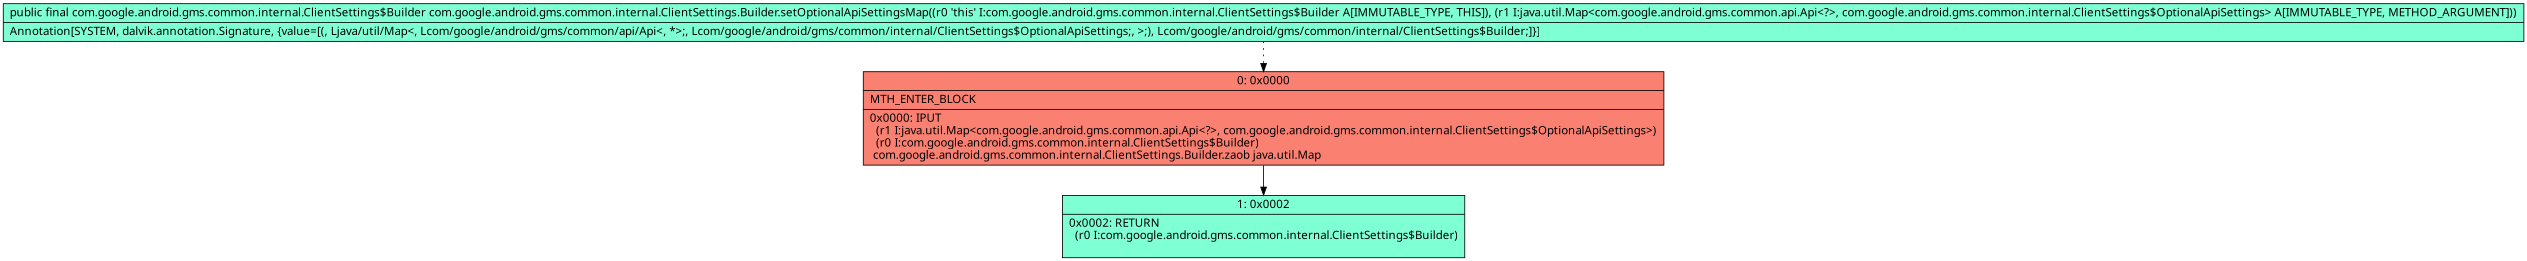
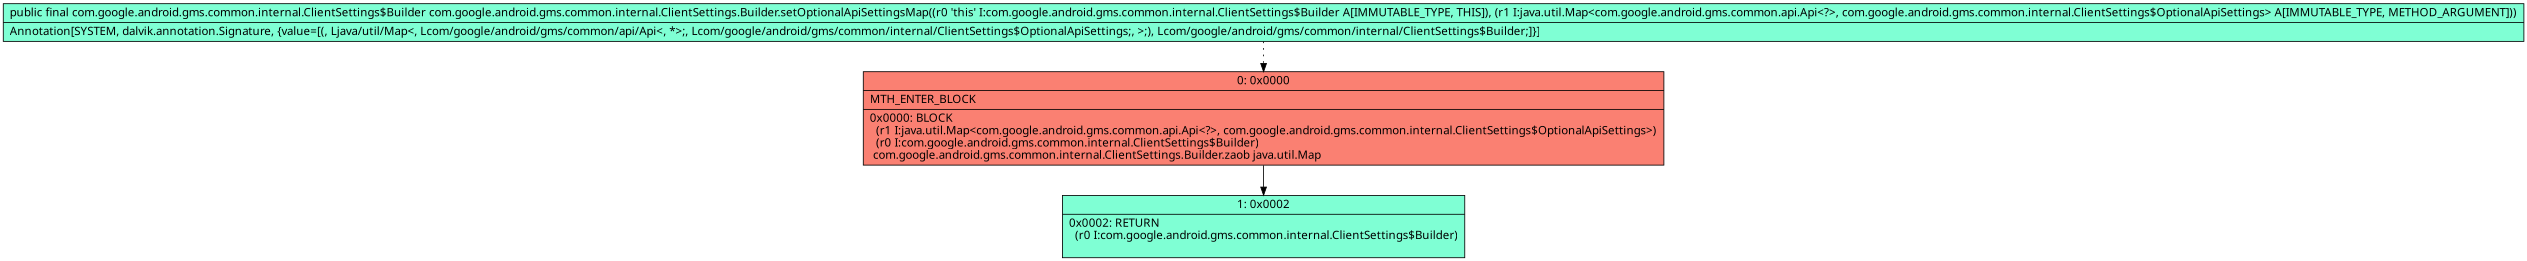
(909, 118) -> (914, 118)
